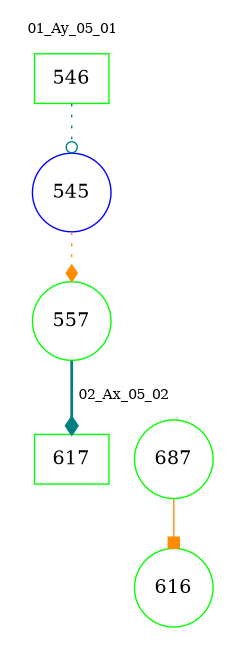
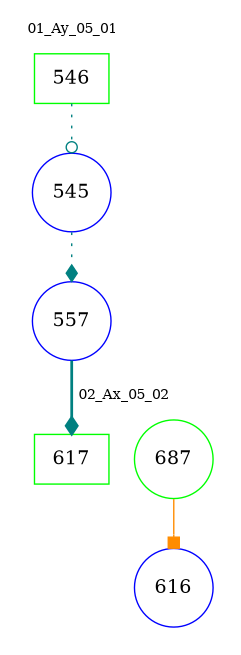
(72, 249) -> (72, 249)
(72, 321) -> (72, 321)
(174, 588) -> (174, 588)
